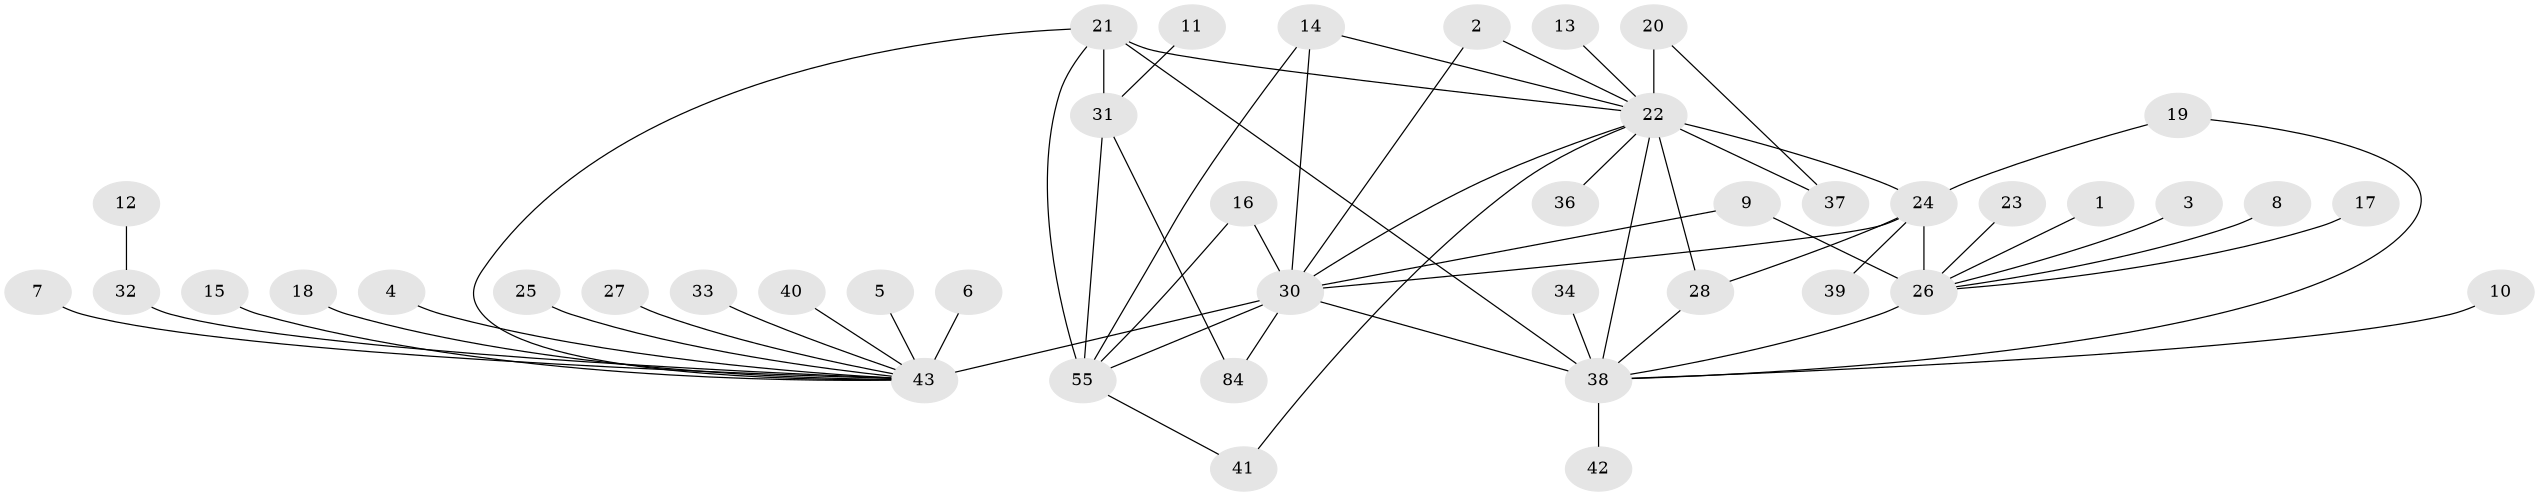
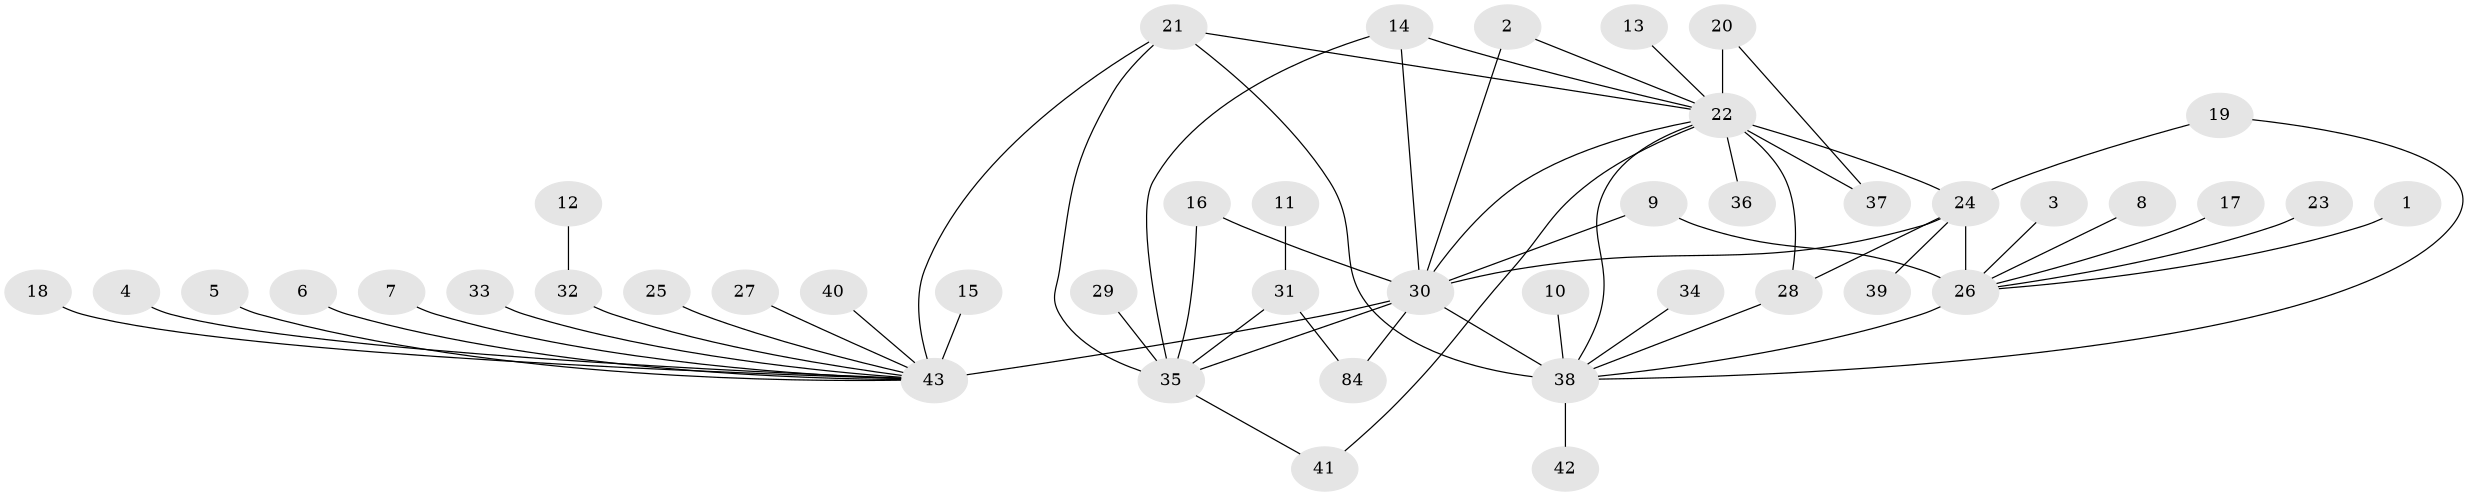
(1104, 71) -> none
none -> (1104, 292)
(1083, 381) -> (1171, 381)
